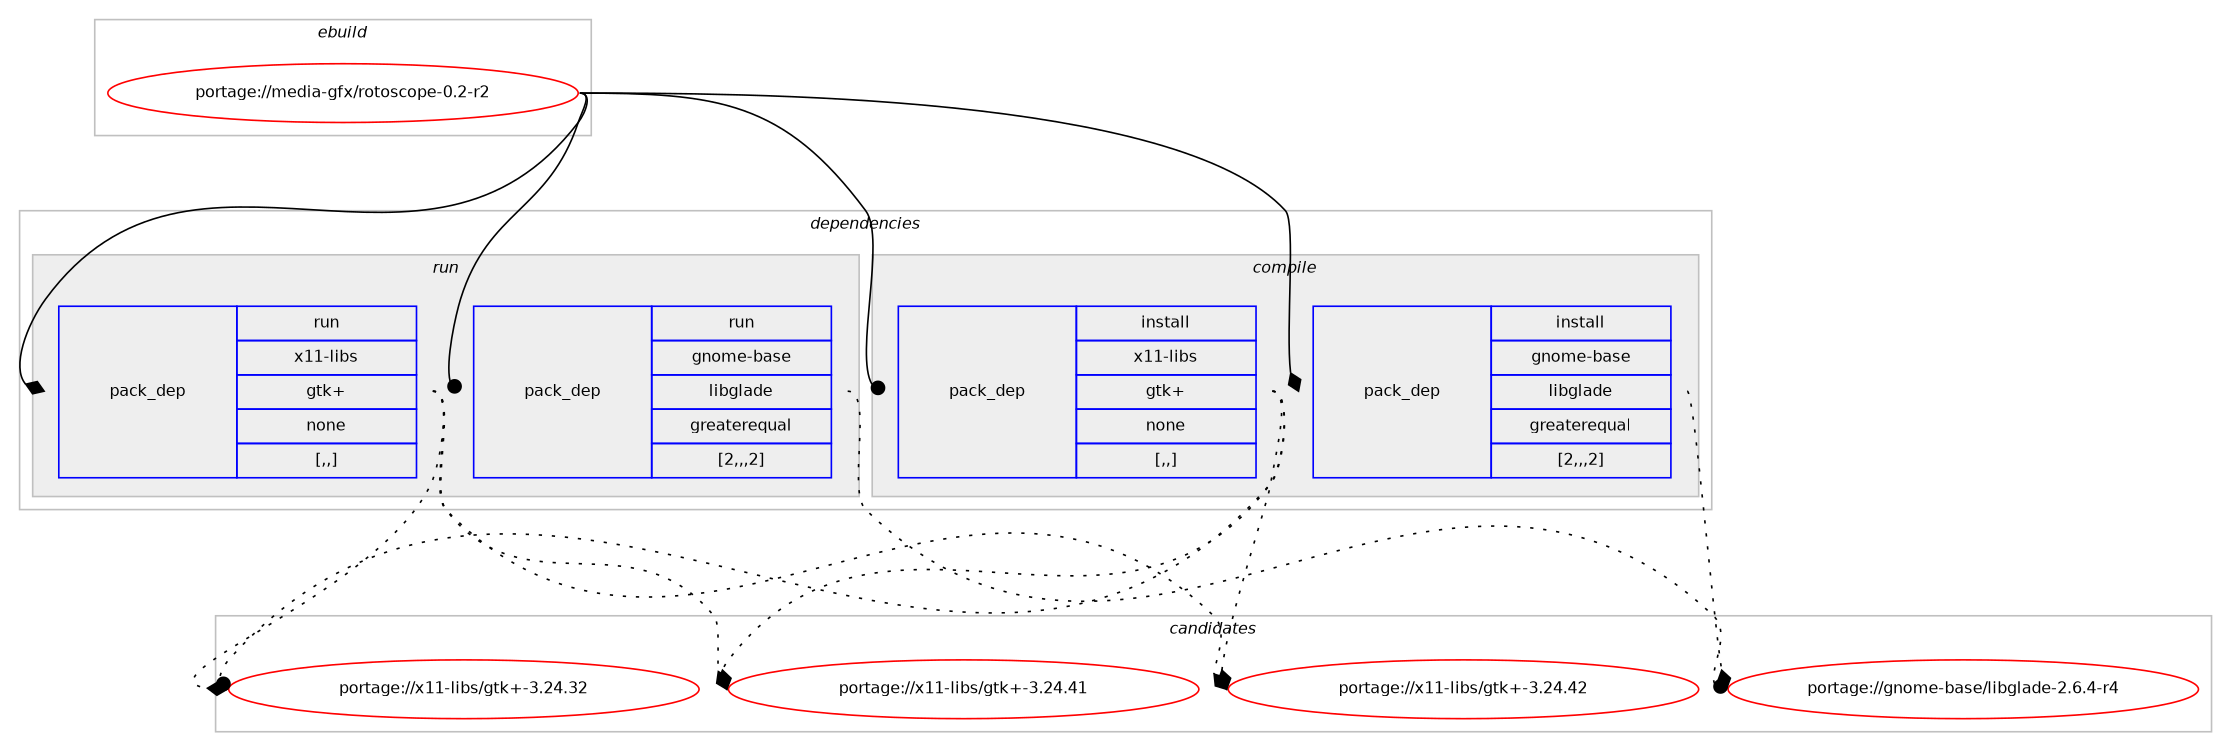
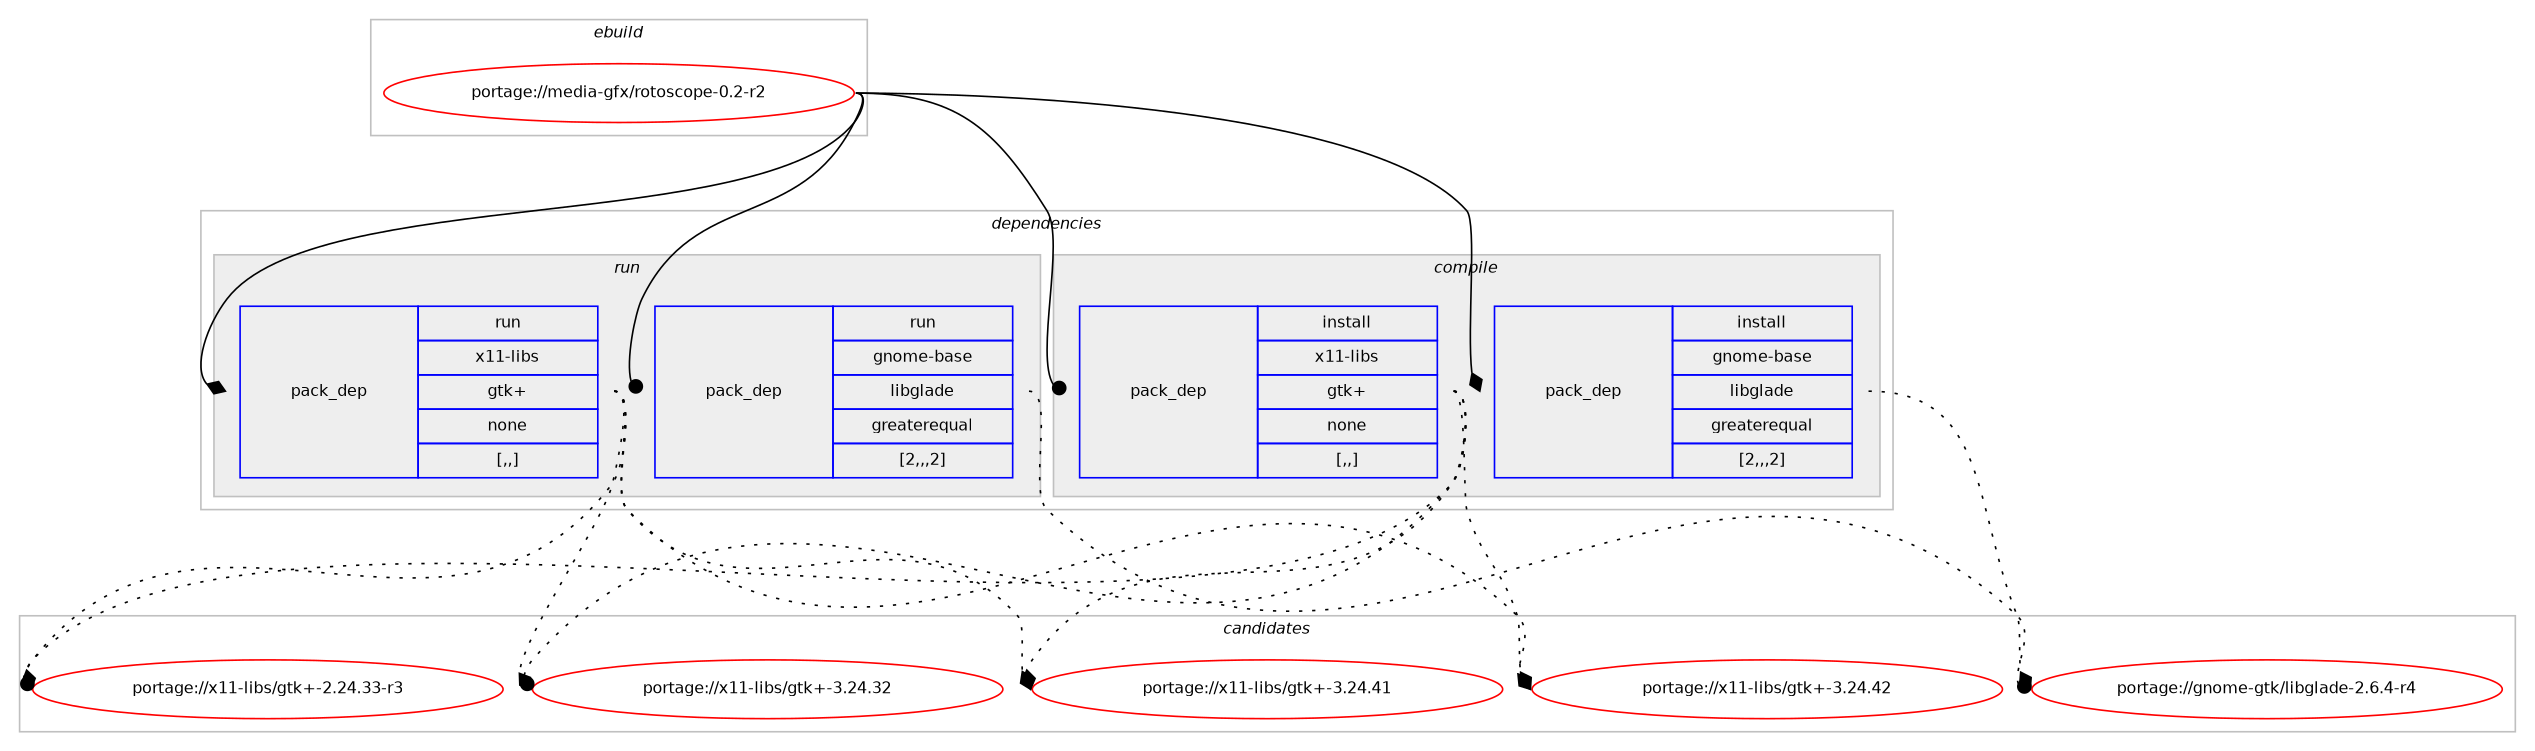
none -> (268, 689)
(1963, 689) -> (2267, 689)
